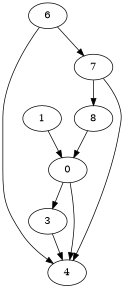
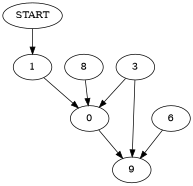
none -> (33, 16)
(94, 67) -> none
(59, 192) -> (115, 90)
(67, 273) -> (132, 170)
